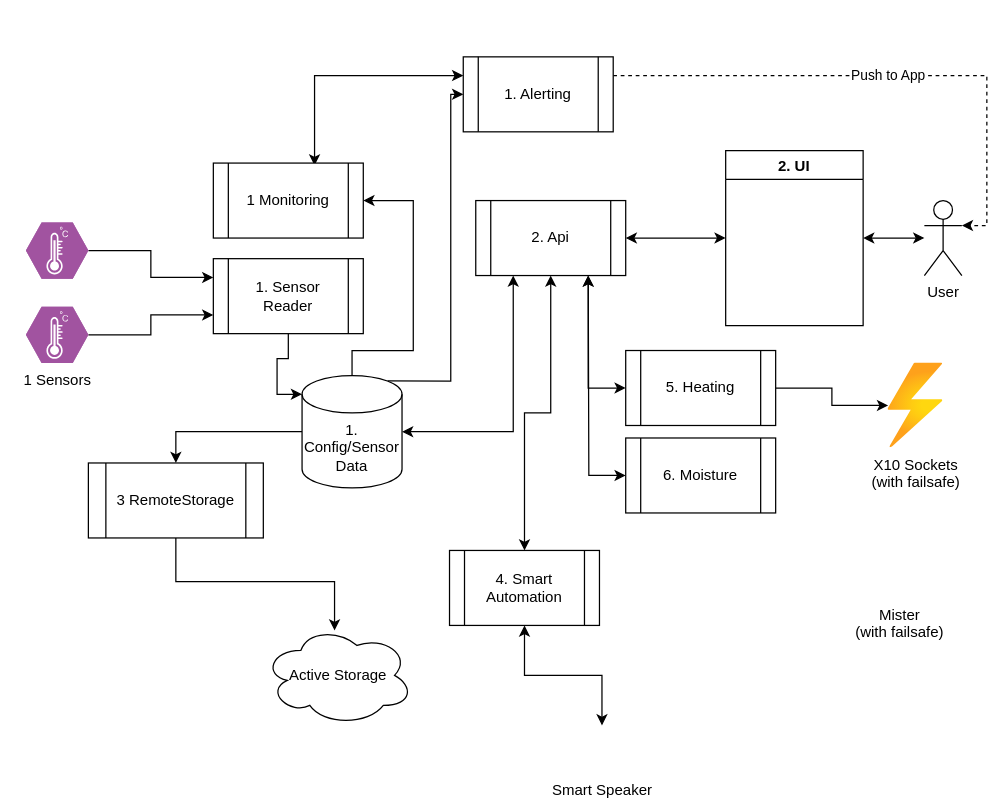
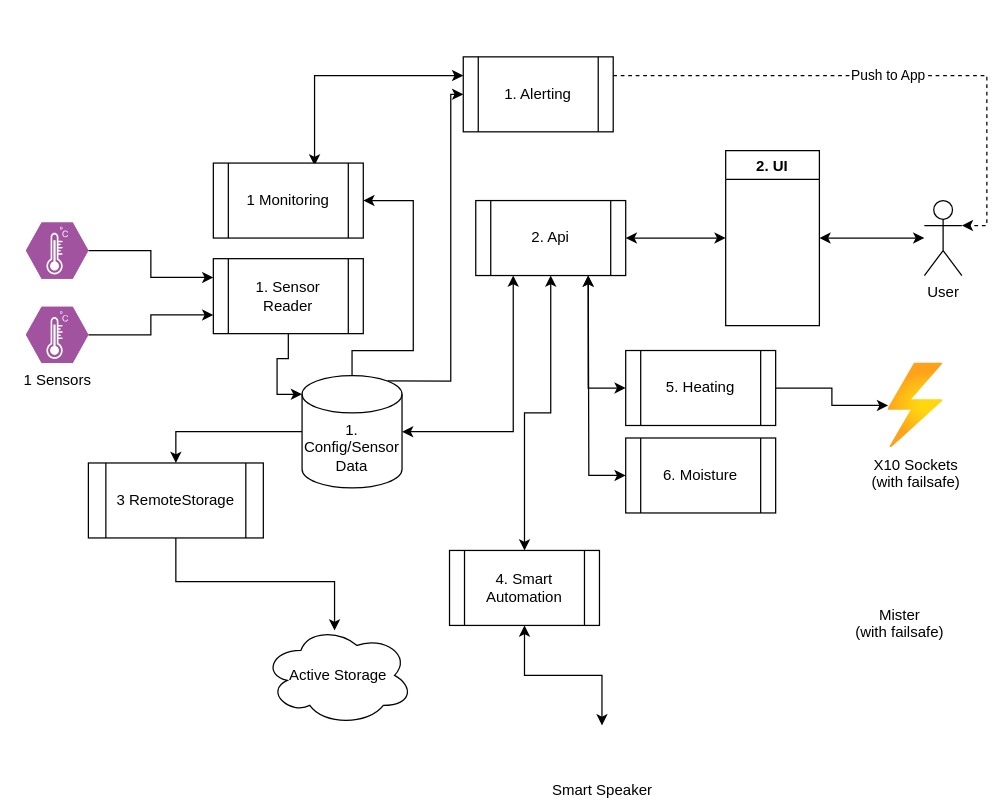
(794, 238) -> (773, 238)
